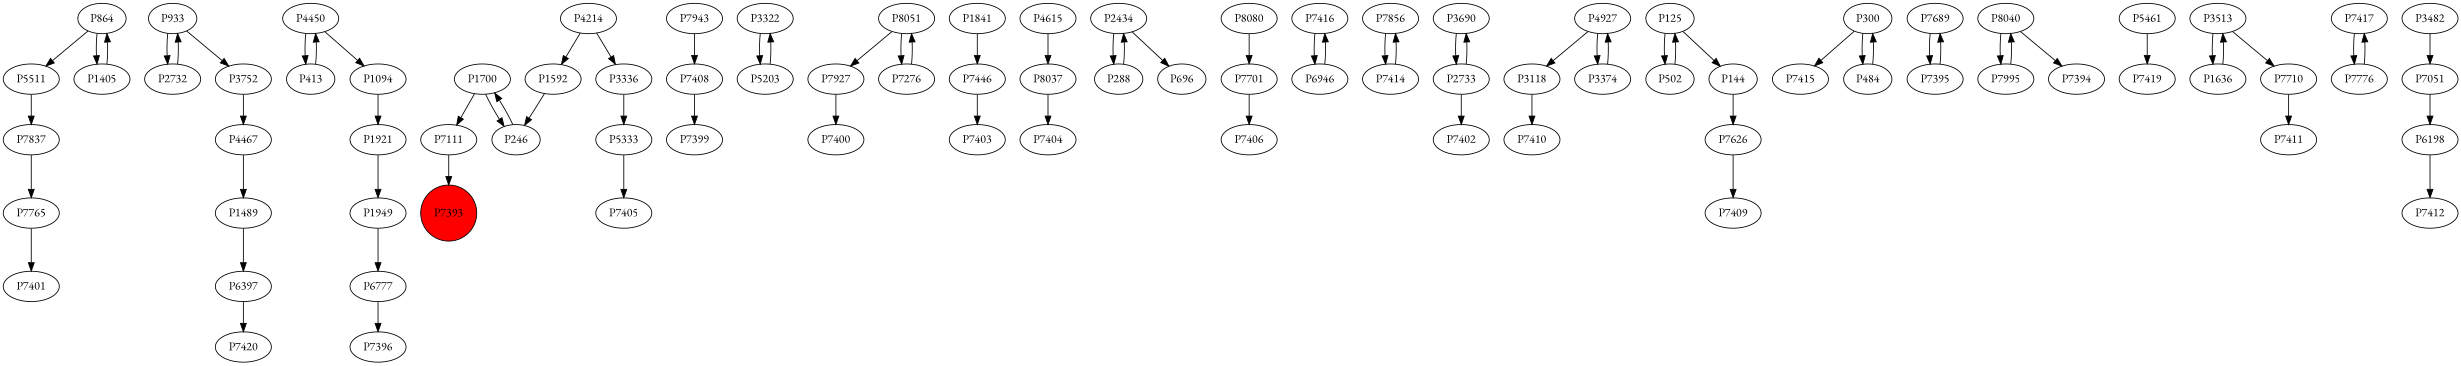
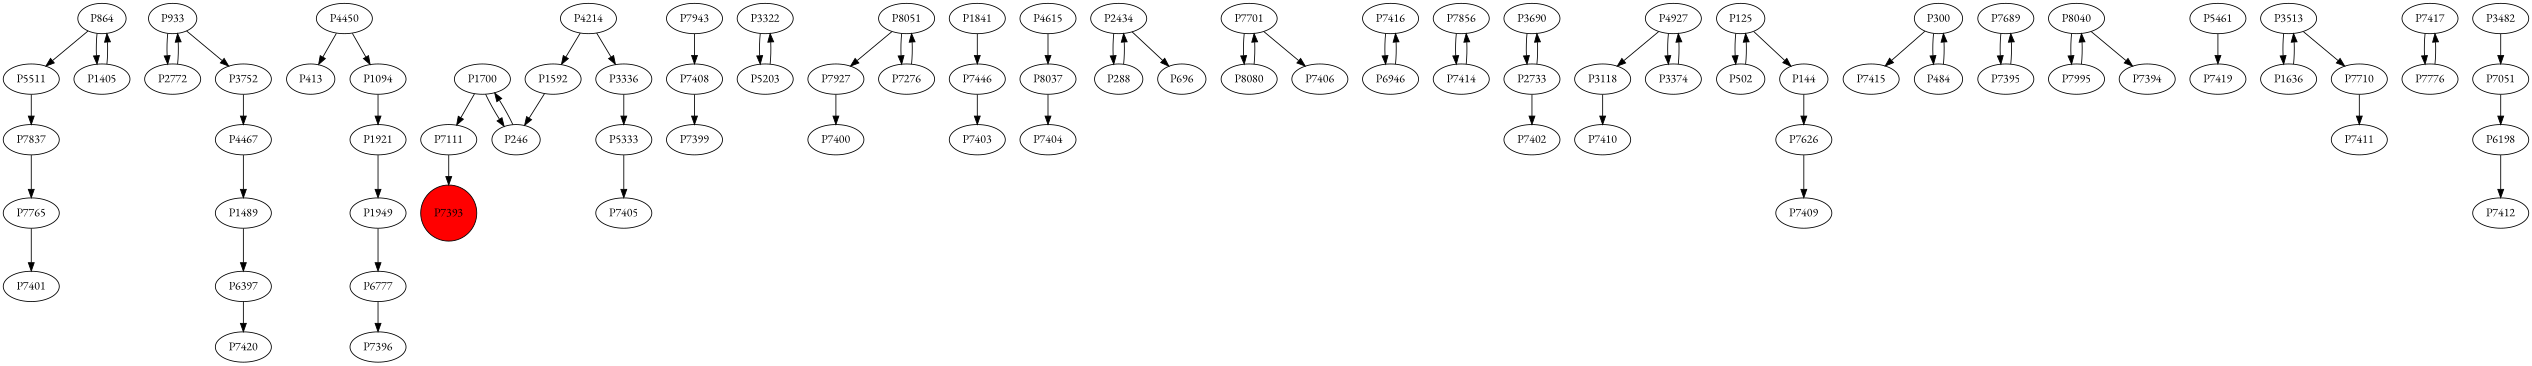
none -> (1244, 45)
(316, 53) -> none
(173, 79) -> (173, 79)
